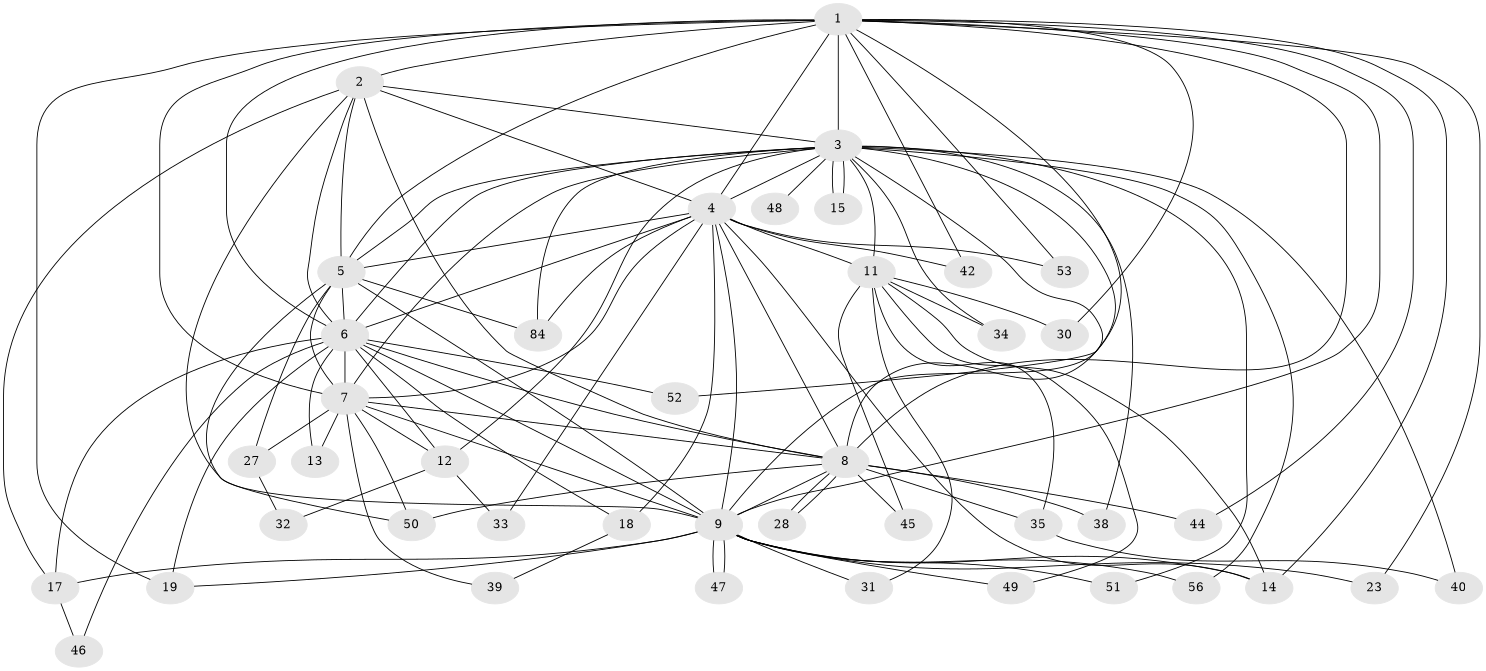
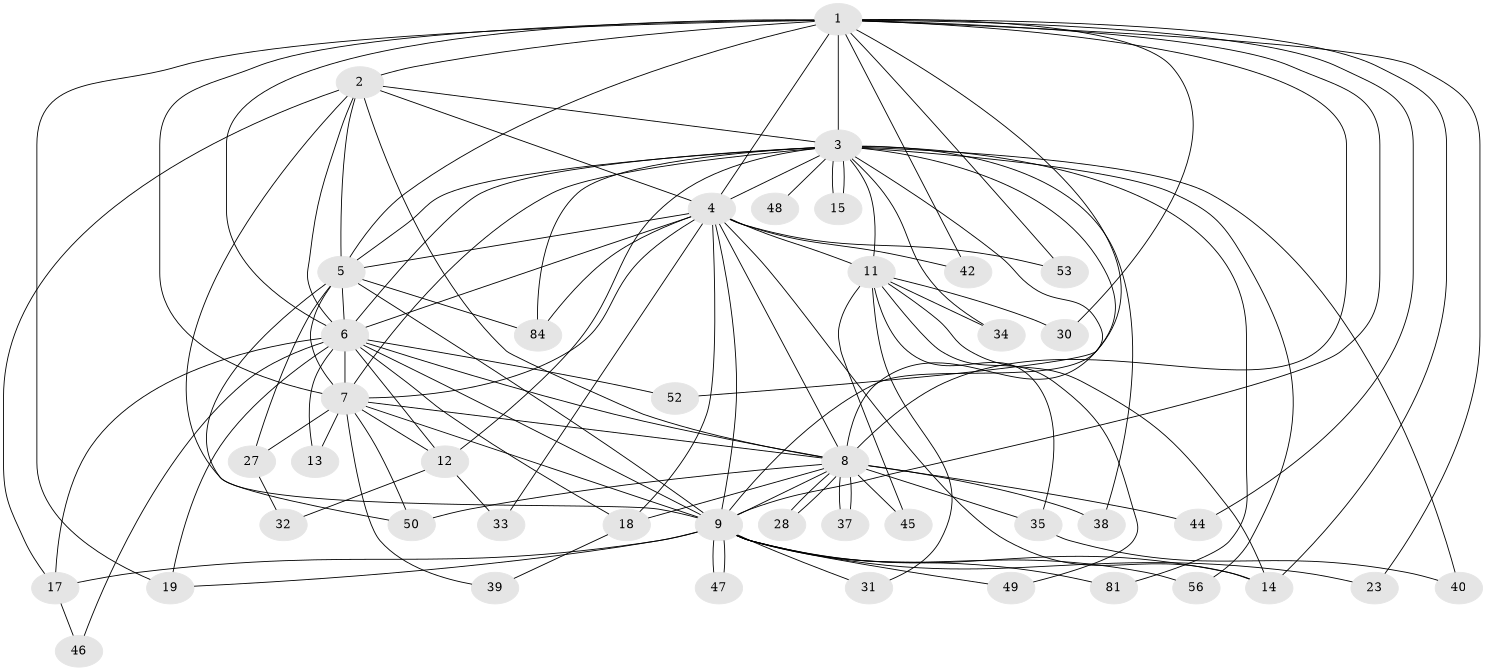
none -> (736, 493)
none -> (845, 525)
(1114, 588) -> (1114, 588)
